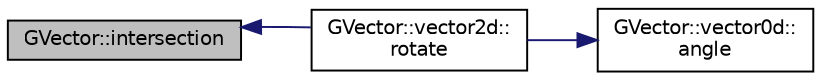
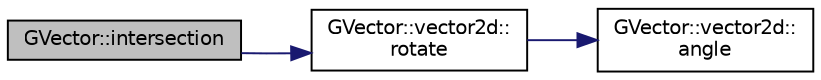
(286, 27) -> (266, 53)
(706, 40) -> (706, 40)
